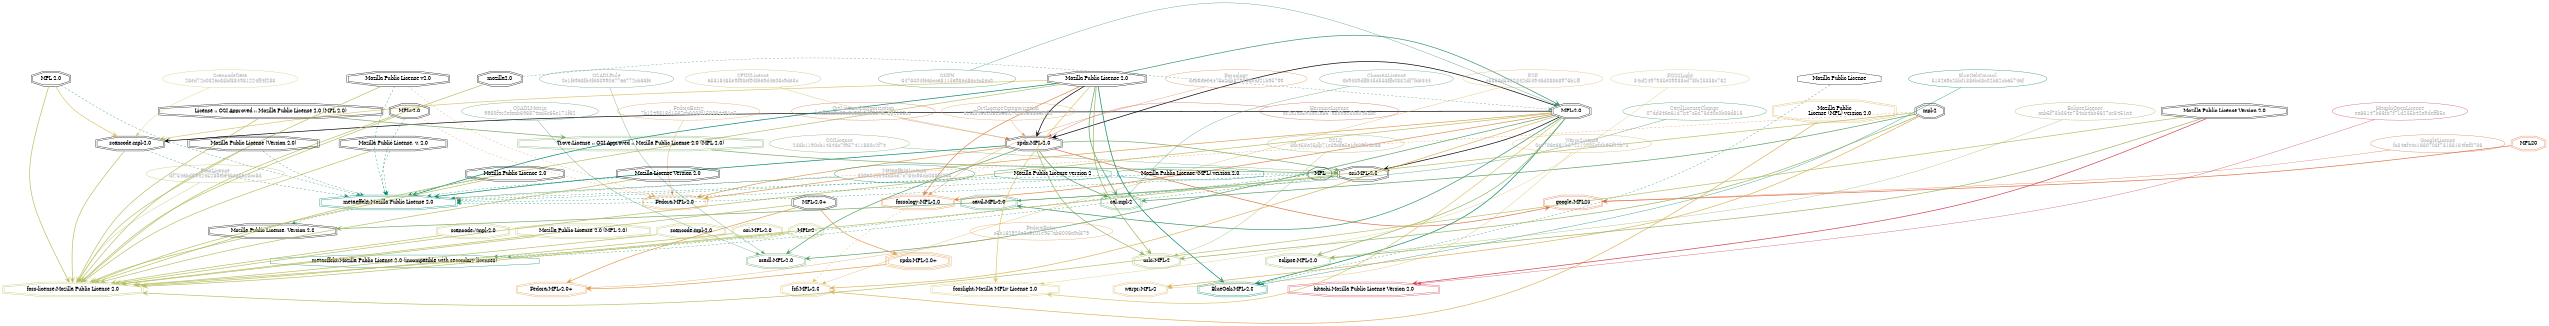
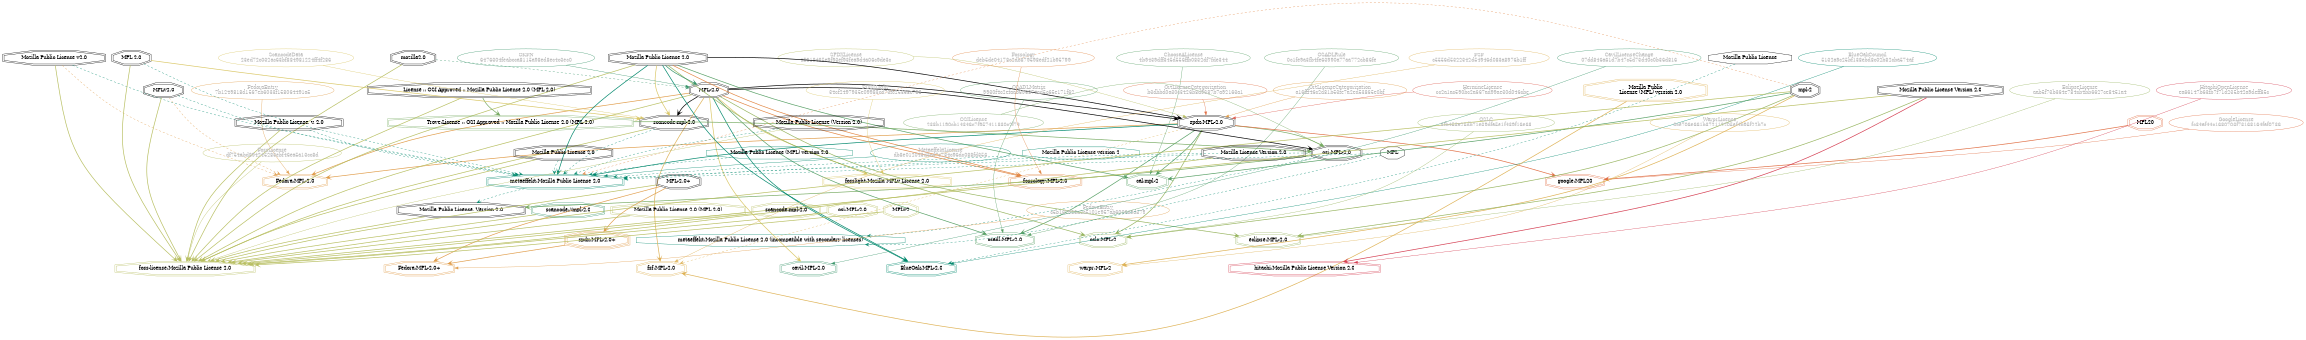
(1026, 163) -> none
(145, 206) -> (495, 185)
(1303, 228) -> (733, 189)
(473, 231) -> (568, 210)
